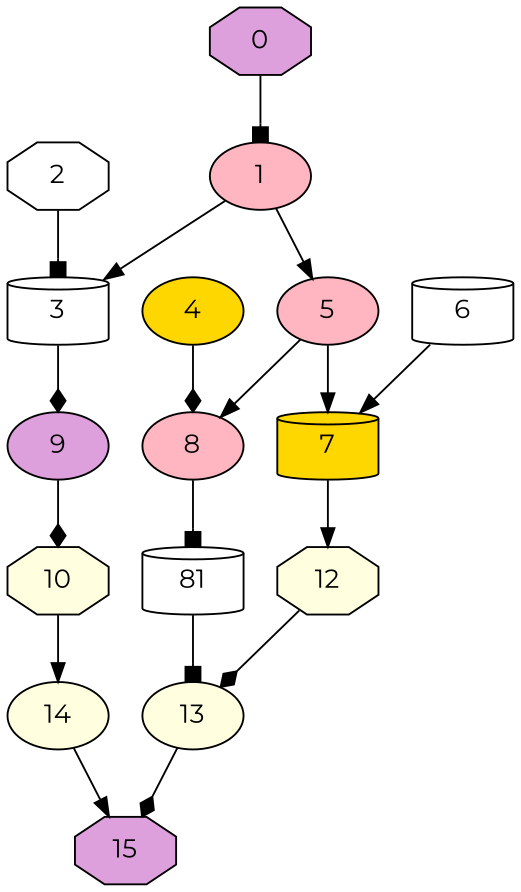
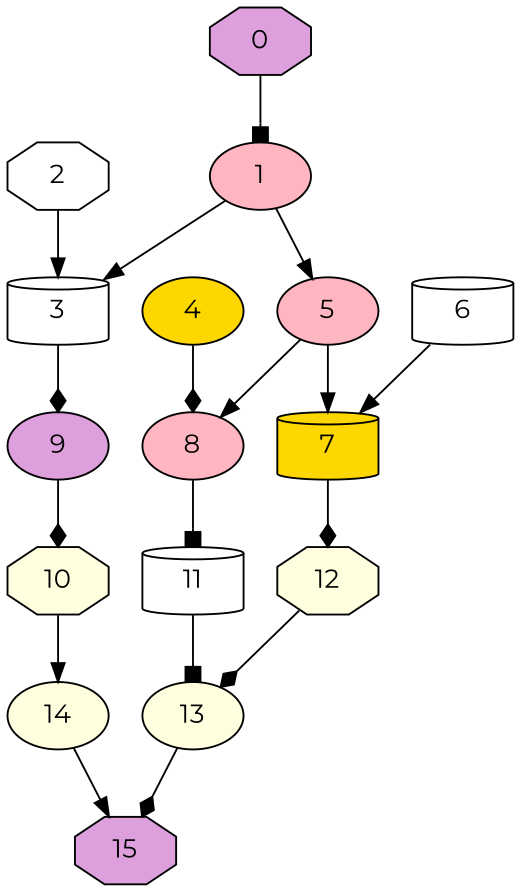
(58, 234) -> (58, 234)
(328, 504) -> (328, 502)
(193, 581) -> (193, 581)
